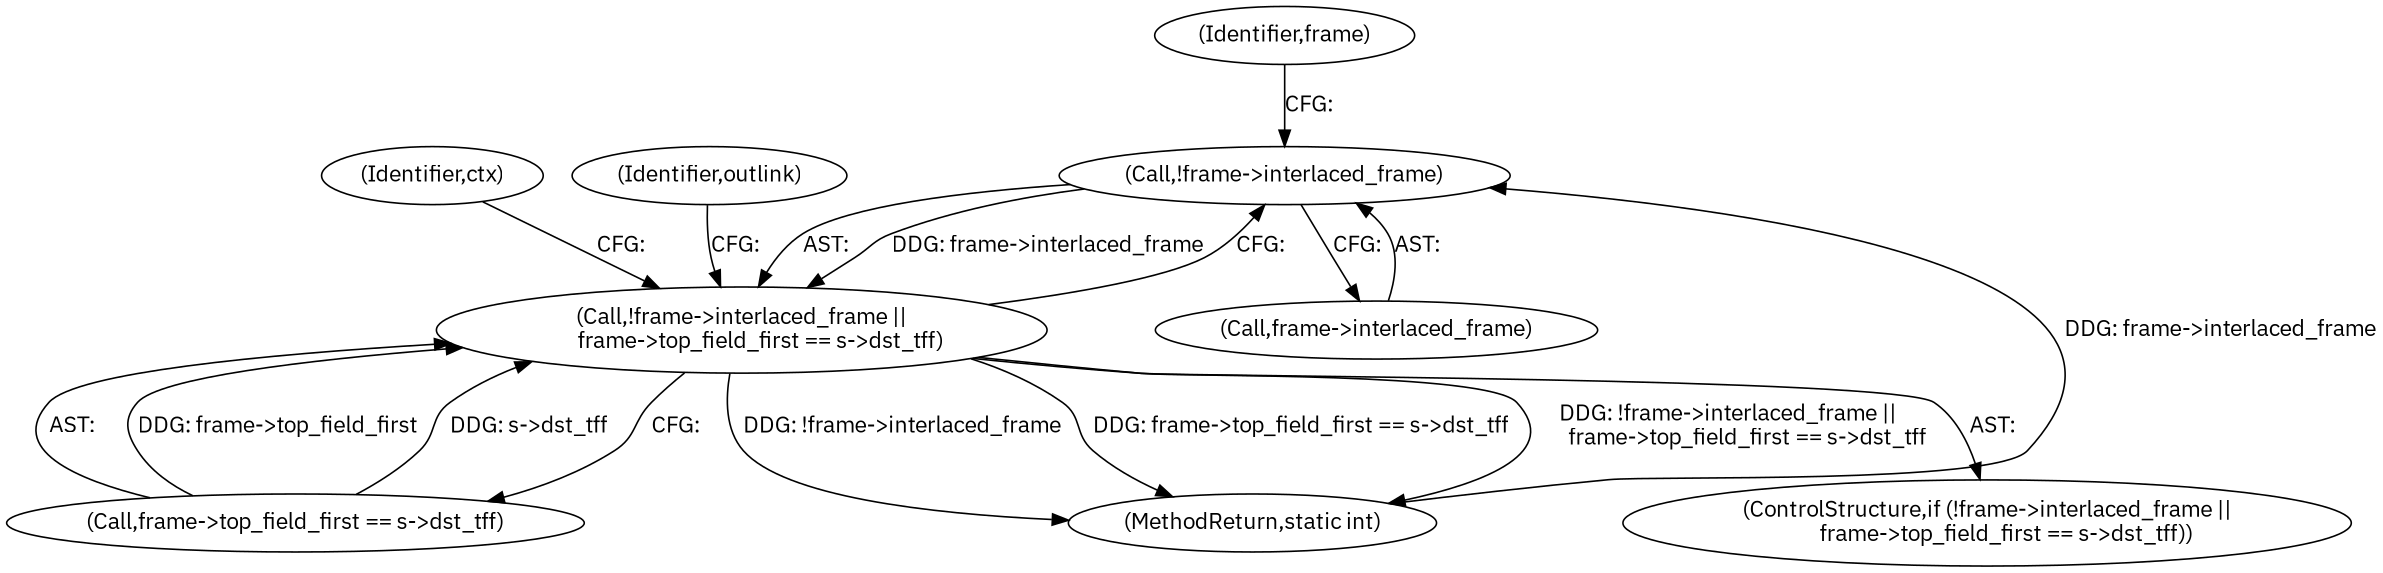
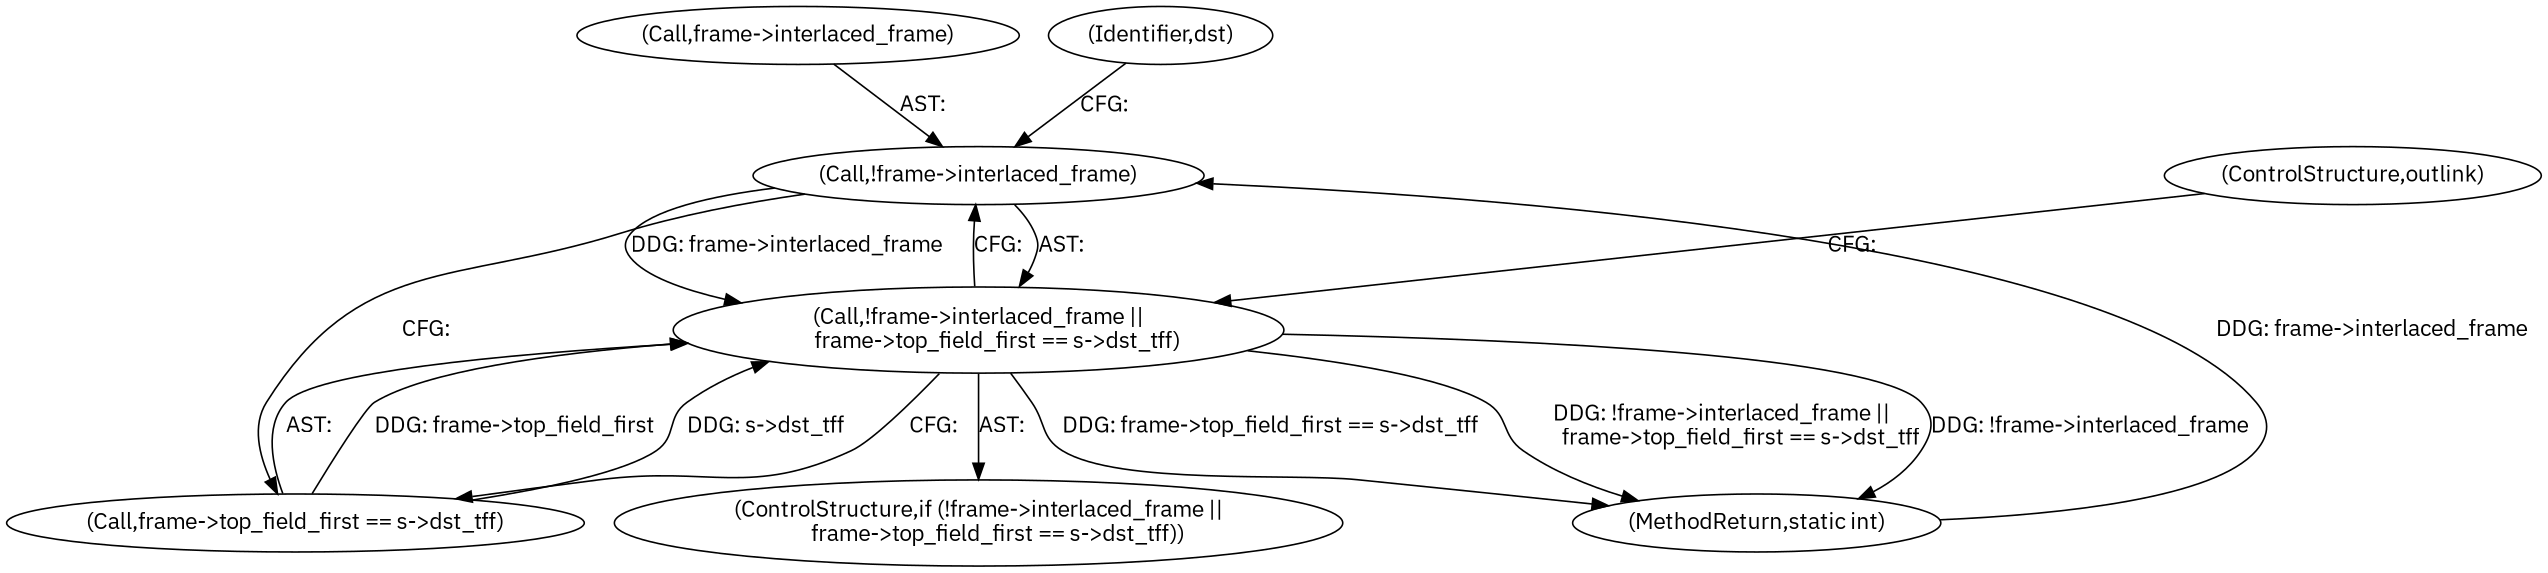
(1285, 35) -> (1161, 35)
(432, 176) -> none
(710, 176) -> (2353, 176)
(1326, 246) -> (476, 268)
